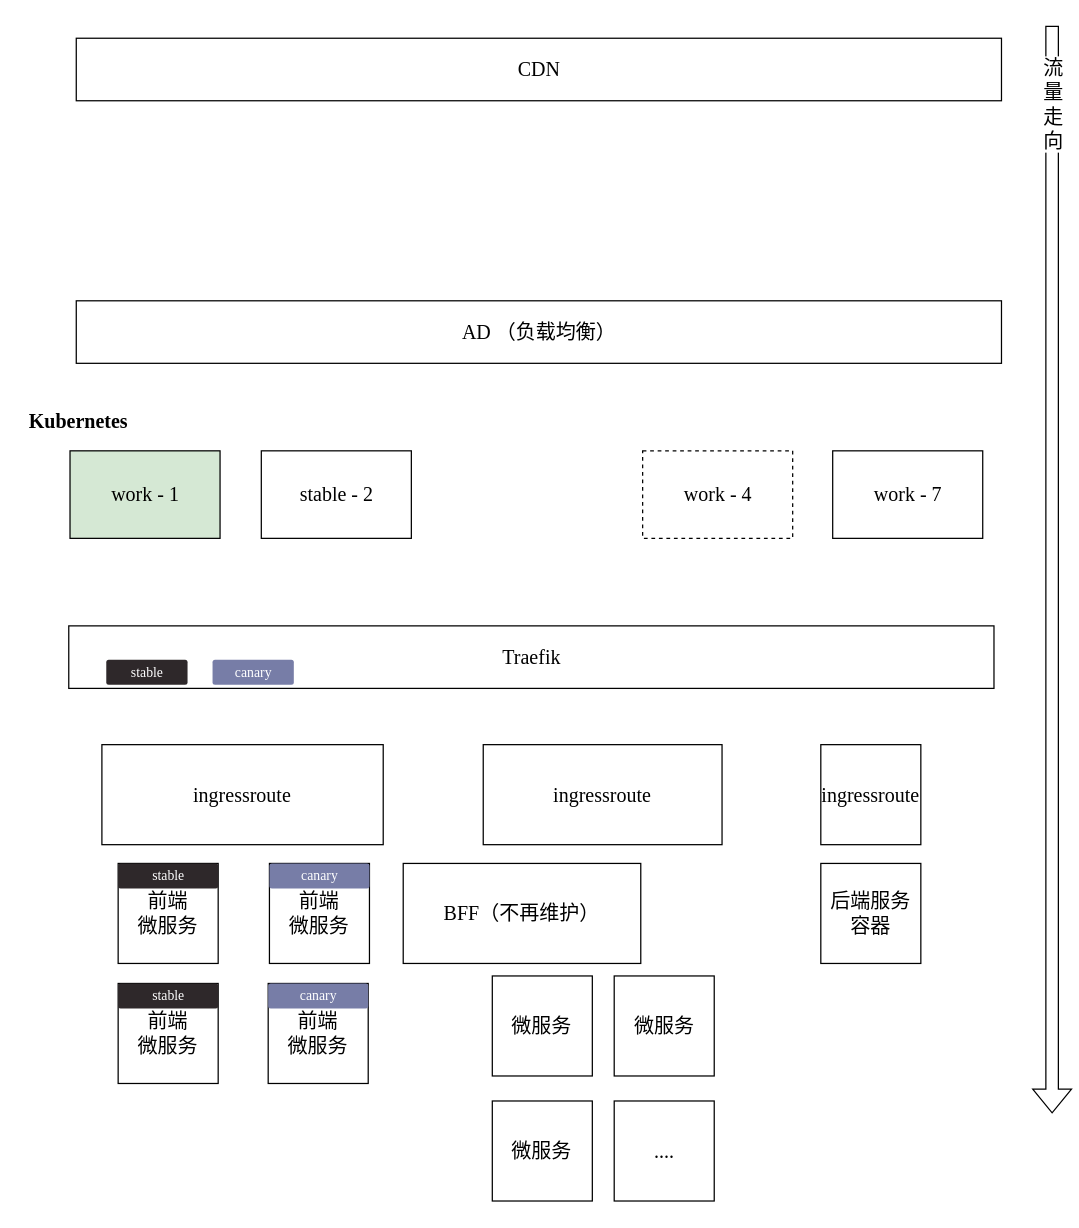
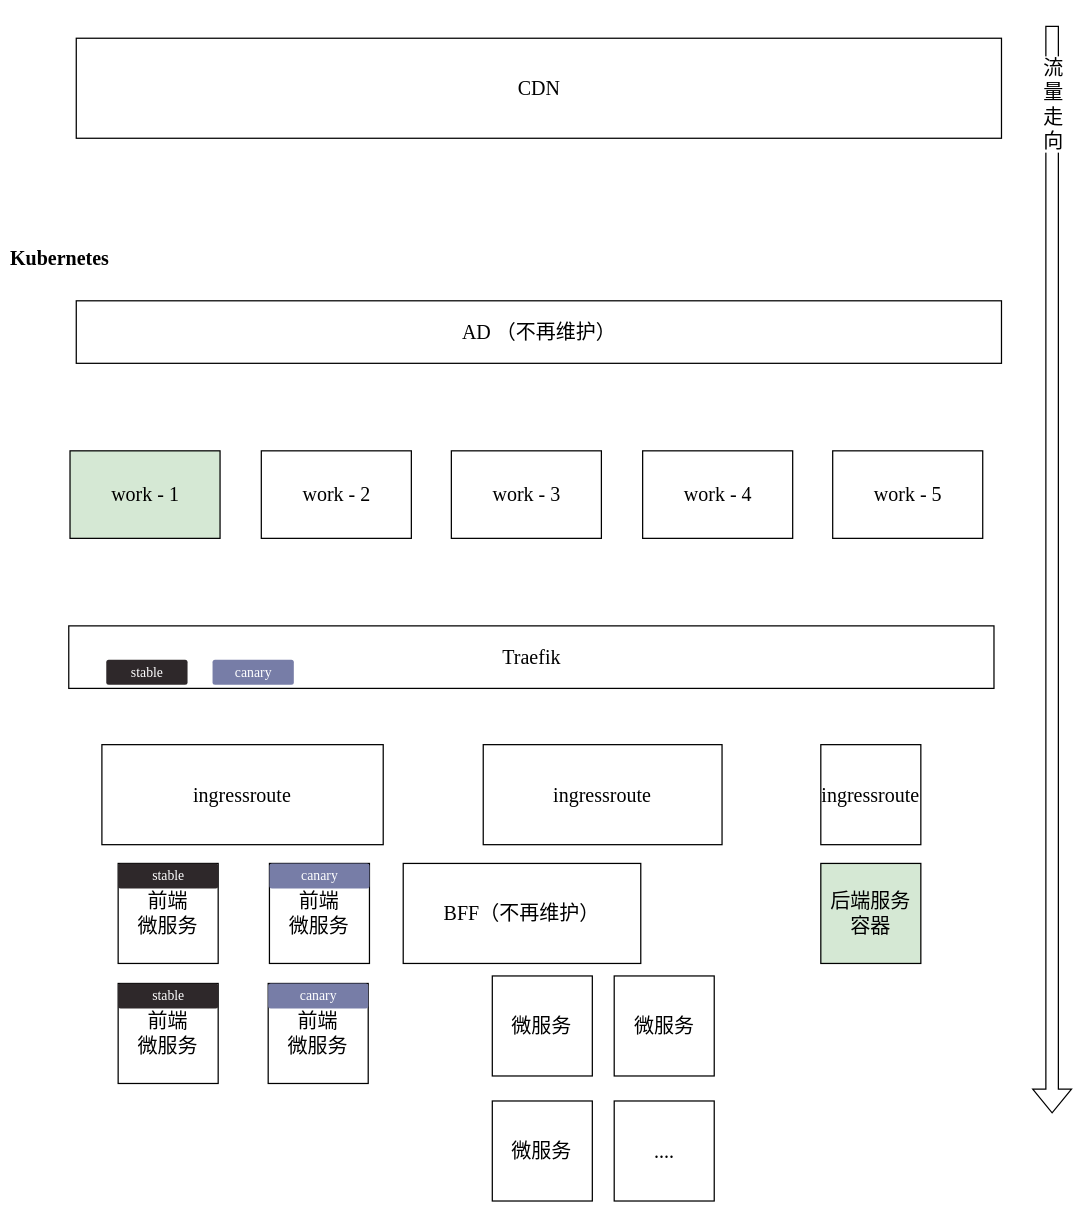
(539, 69) -> (539, 88)
(539, 332) -> (539, 332)
(108, 426) -> (89, 263)
(337, 494) -> (337, 494)
none -> (526, 494)
(718, 494) -> (718, 494)
(908, 494) -> (908, 494)
(871, 913) -> (871, 913)
